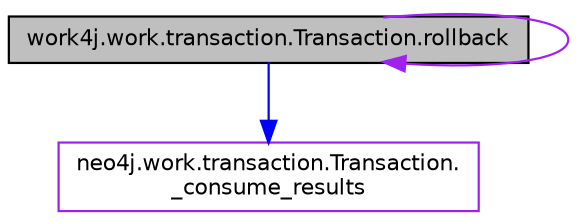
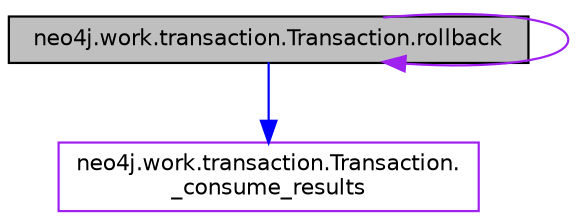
(269, 40) -> (269, 40)
